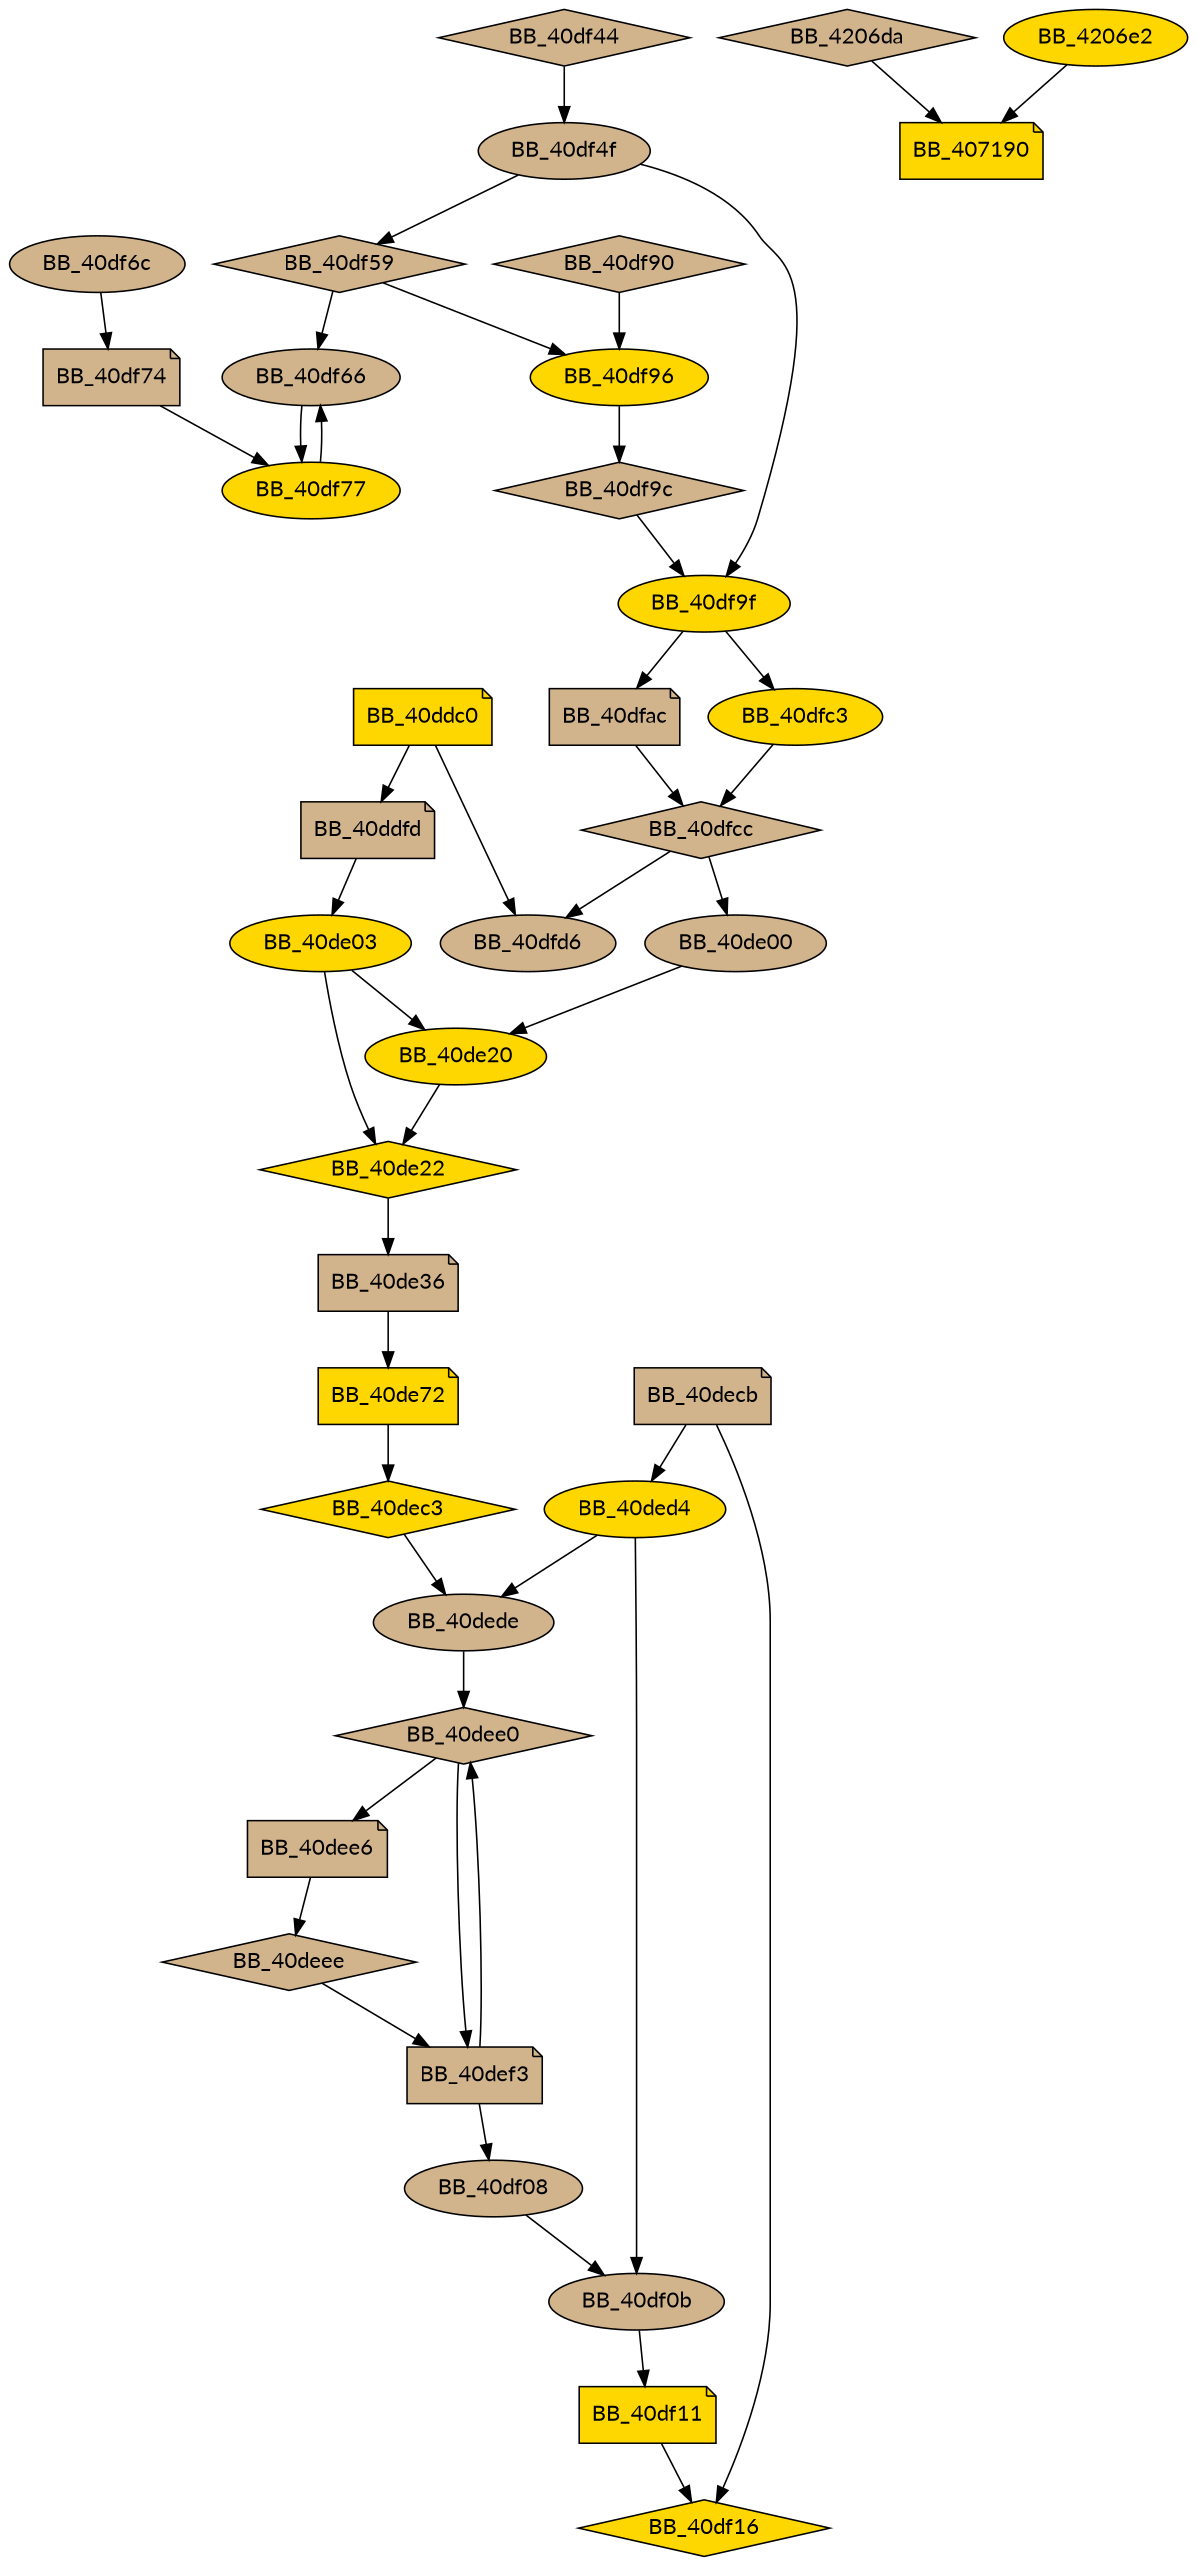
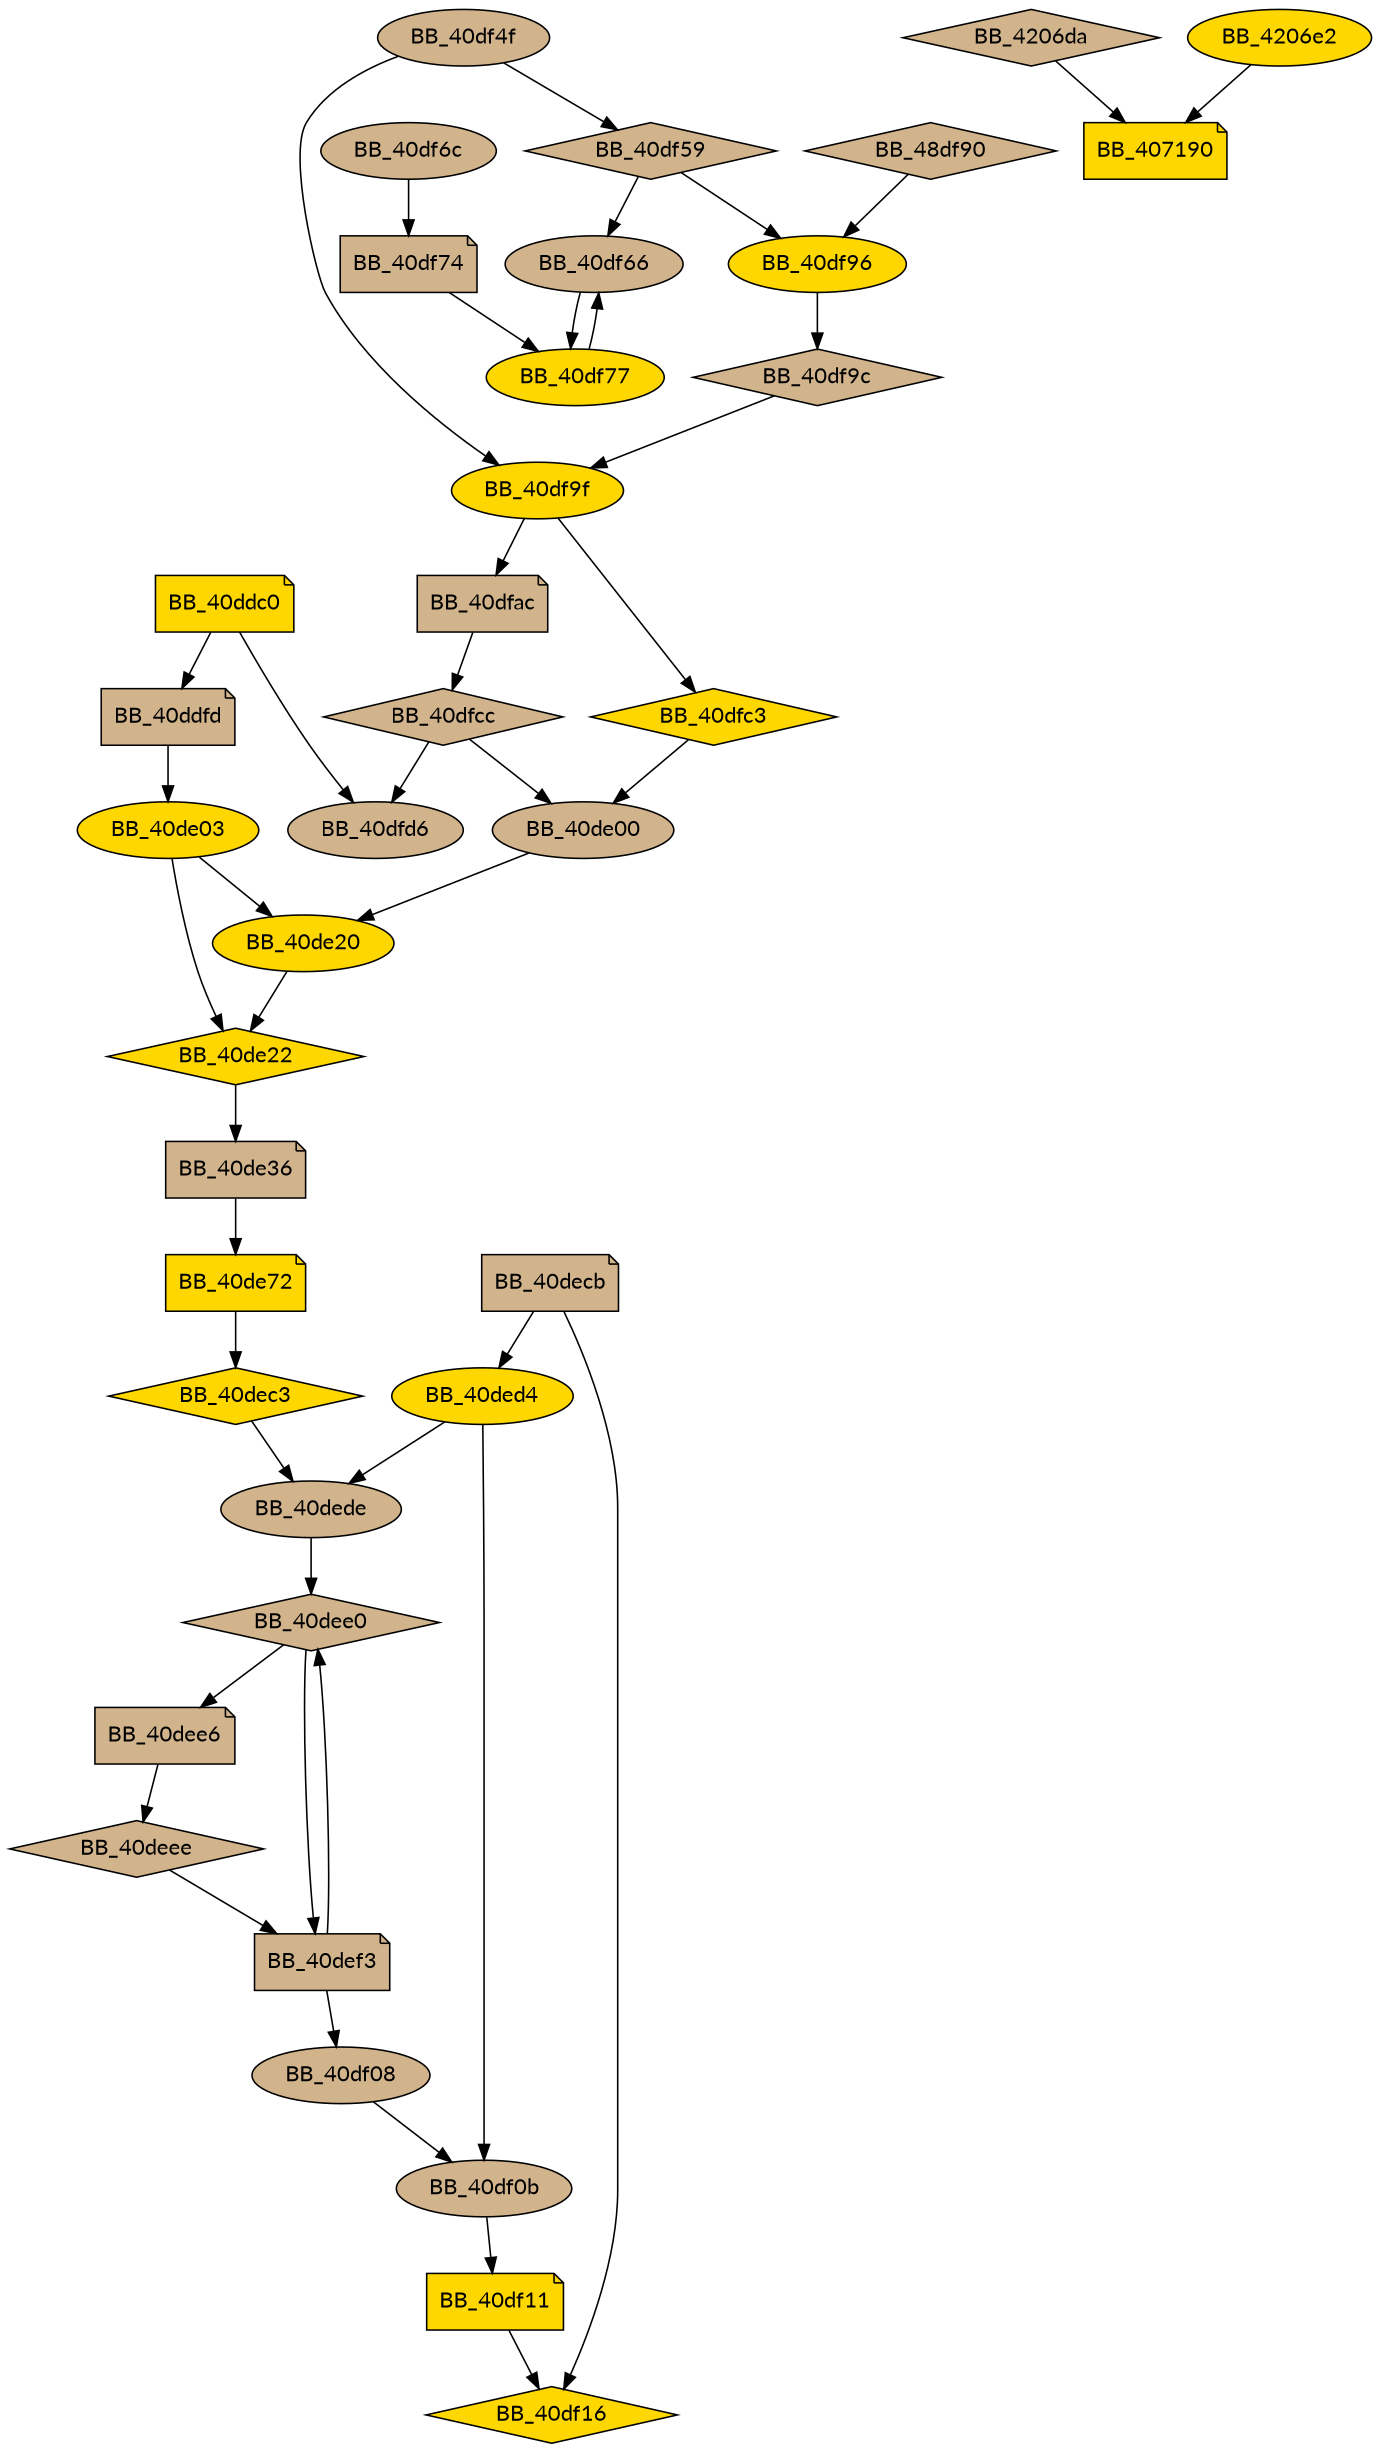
(564, 38) -> none
(619, 264) -> (931, 151)
(795, 717) -> (714, 717)
(752, 769) -> (657, 766)
